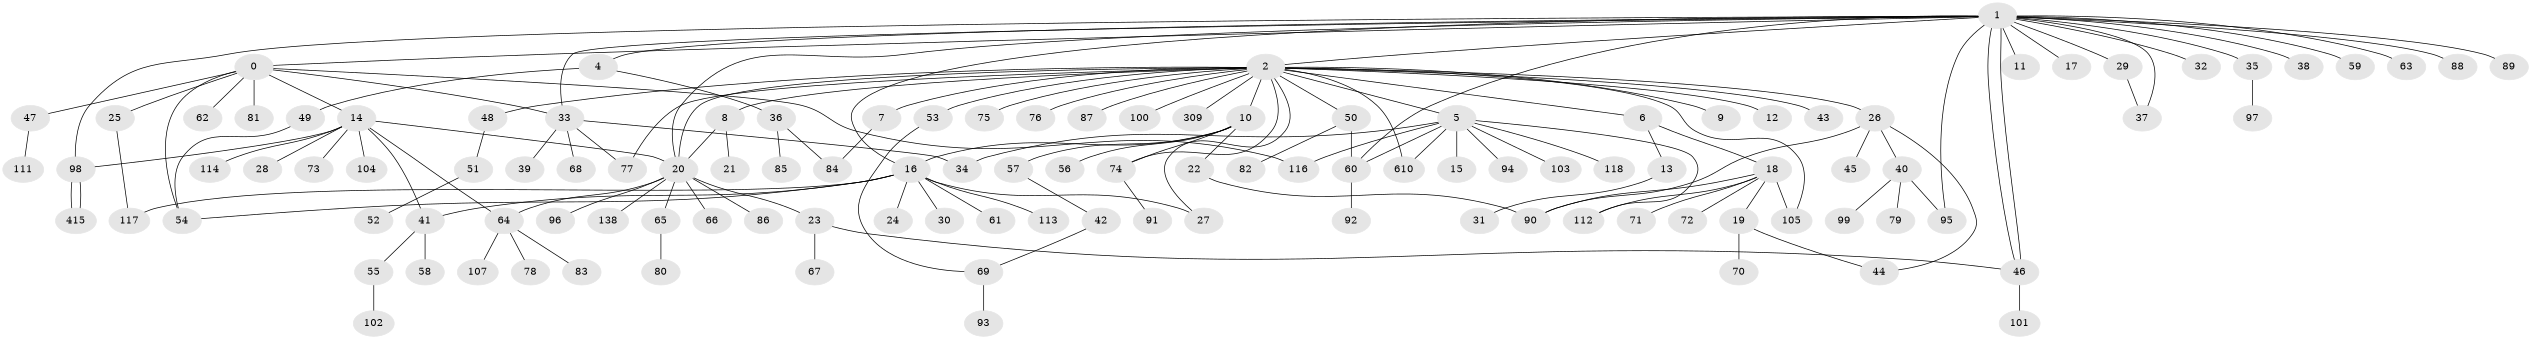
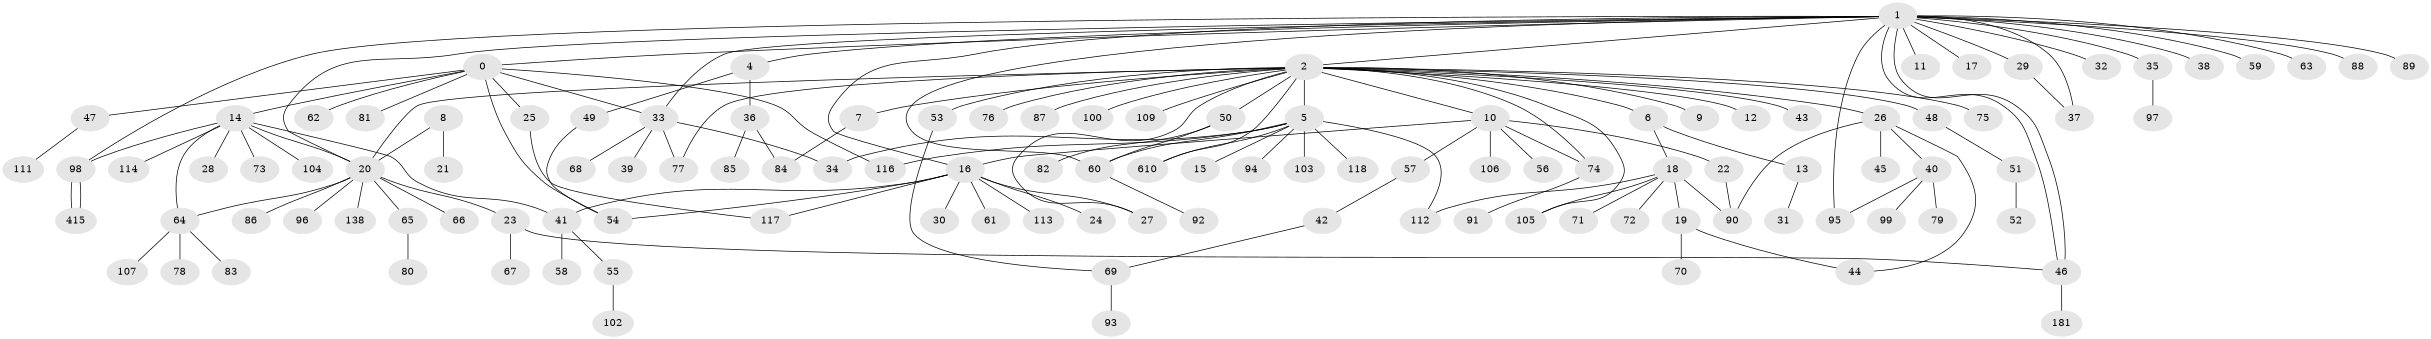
(928, 83) -> none
(1193, 118) -> (1146, 118)
none -> (1490, 170)
(2020, 323) -> (2062, 323)
